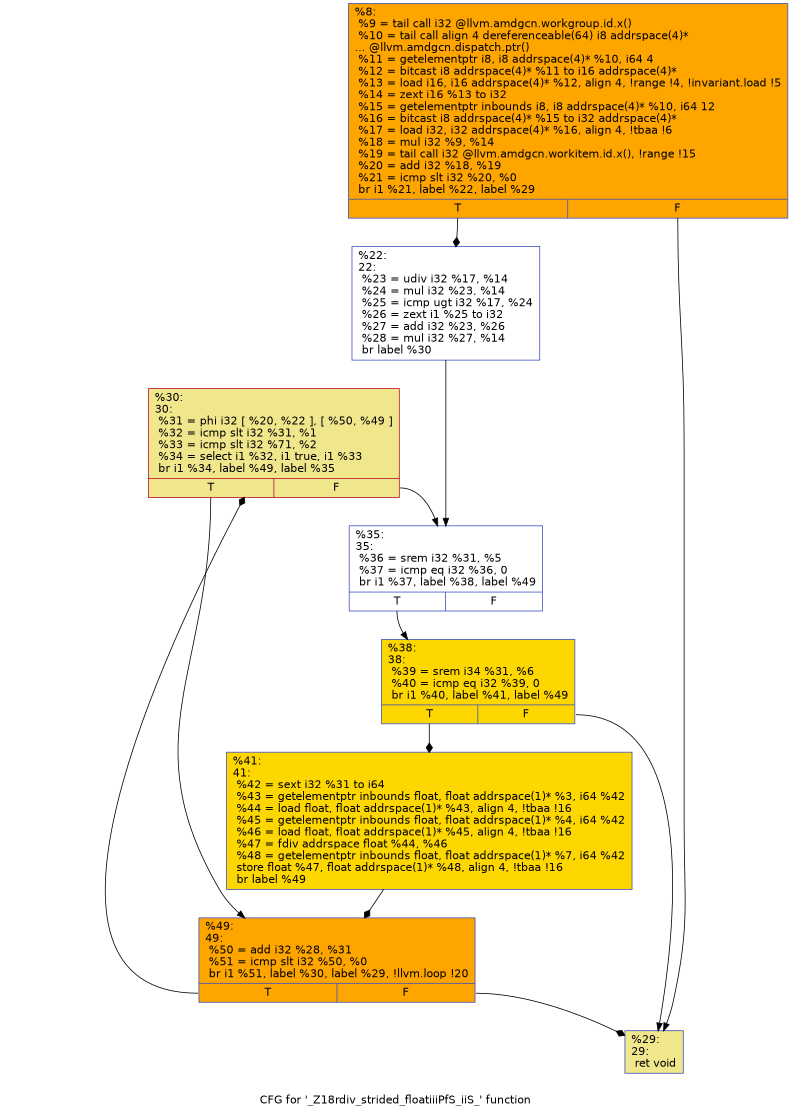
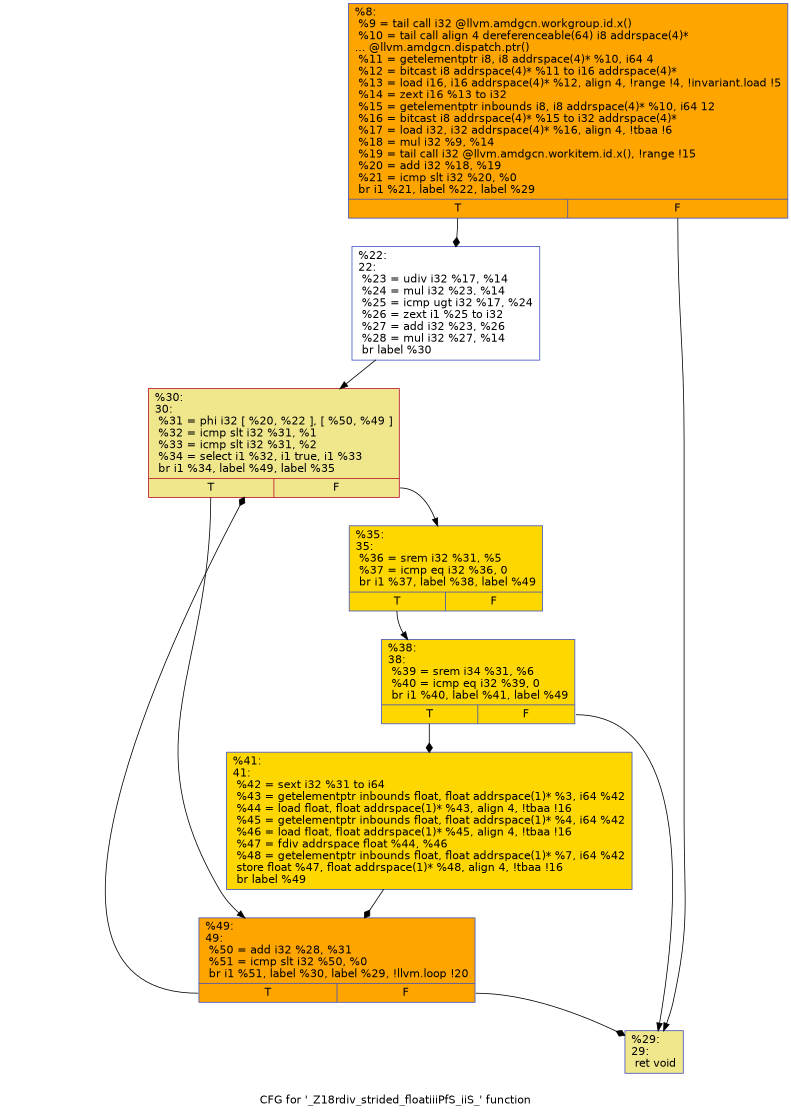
(446, 439) -> (361, 372)
(236, 445) -> (236, 445)
(446, 568) -> (446, 568)
